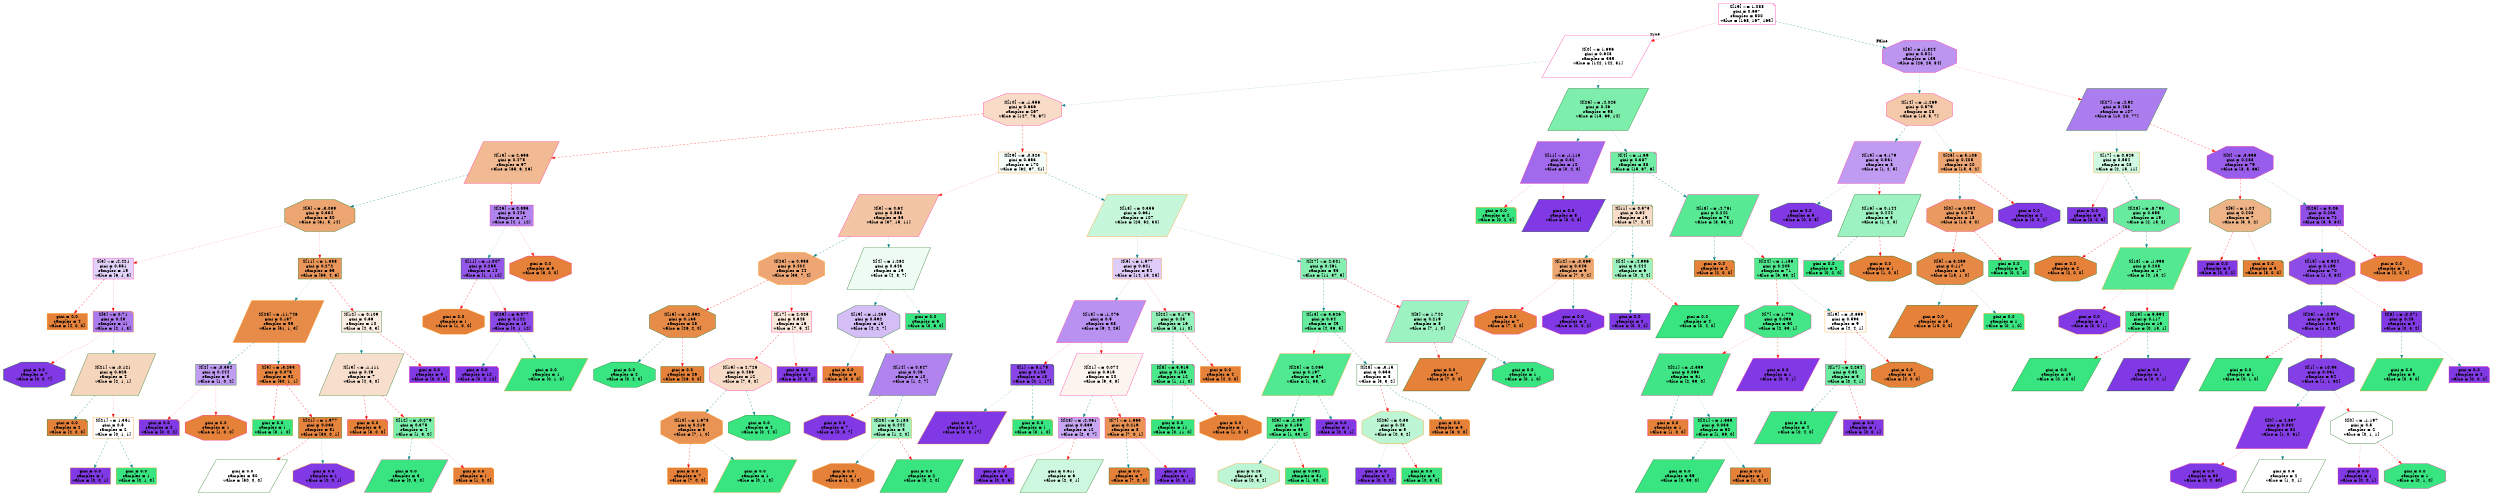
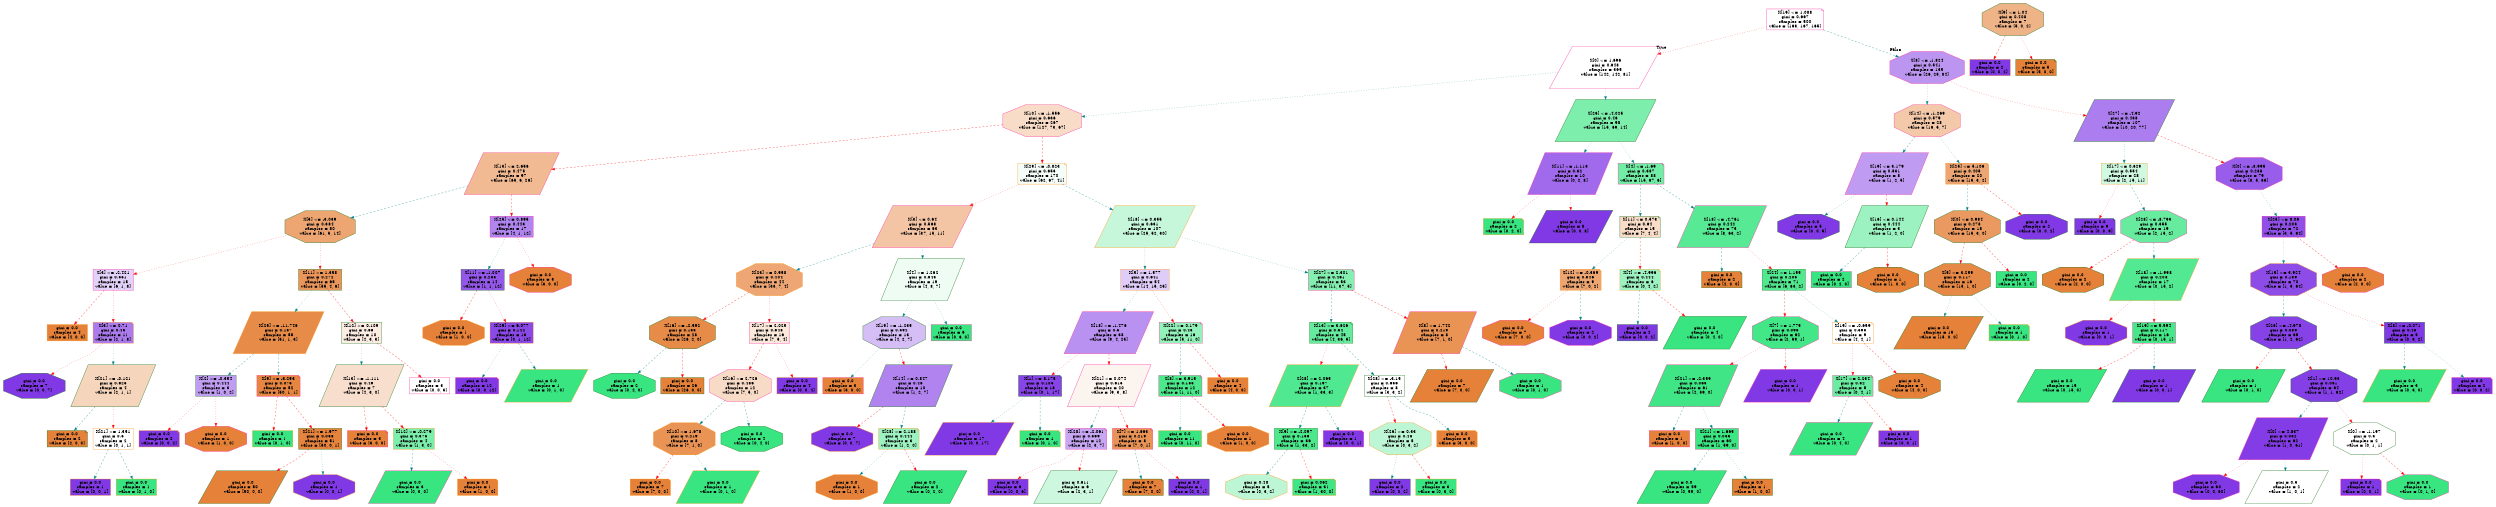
(2240, 187) -> none
(1960, 216) -> (1967, 227)
(1633, 240) -> (1640, 252)
(1427, 322) -> (1435, 333)
(430, 375) -> (430, 386)
(243, 476) -> (243, 487)
